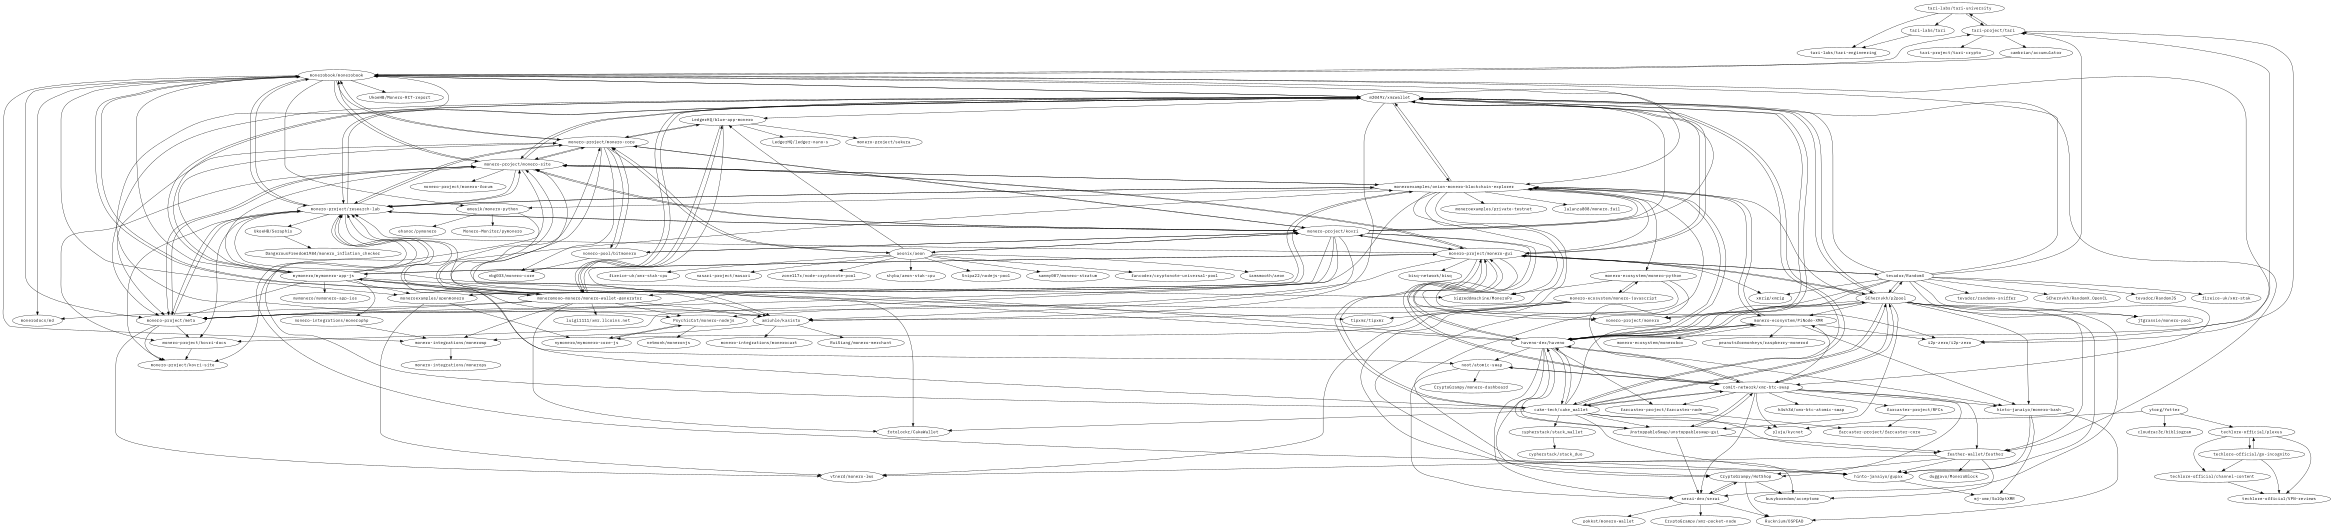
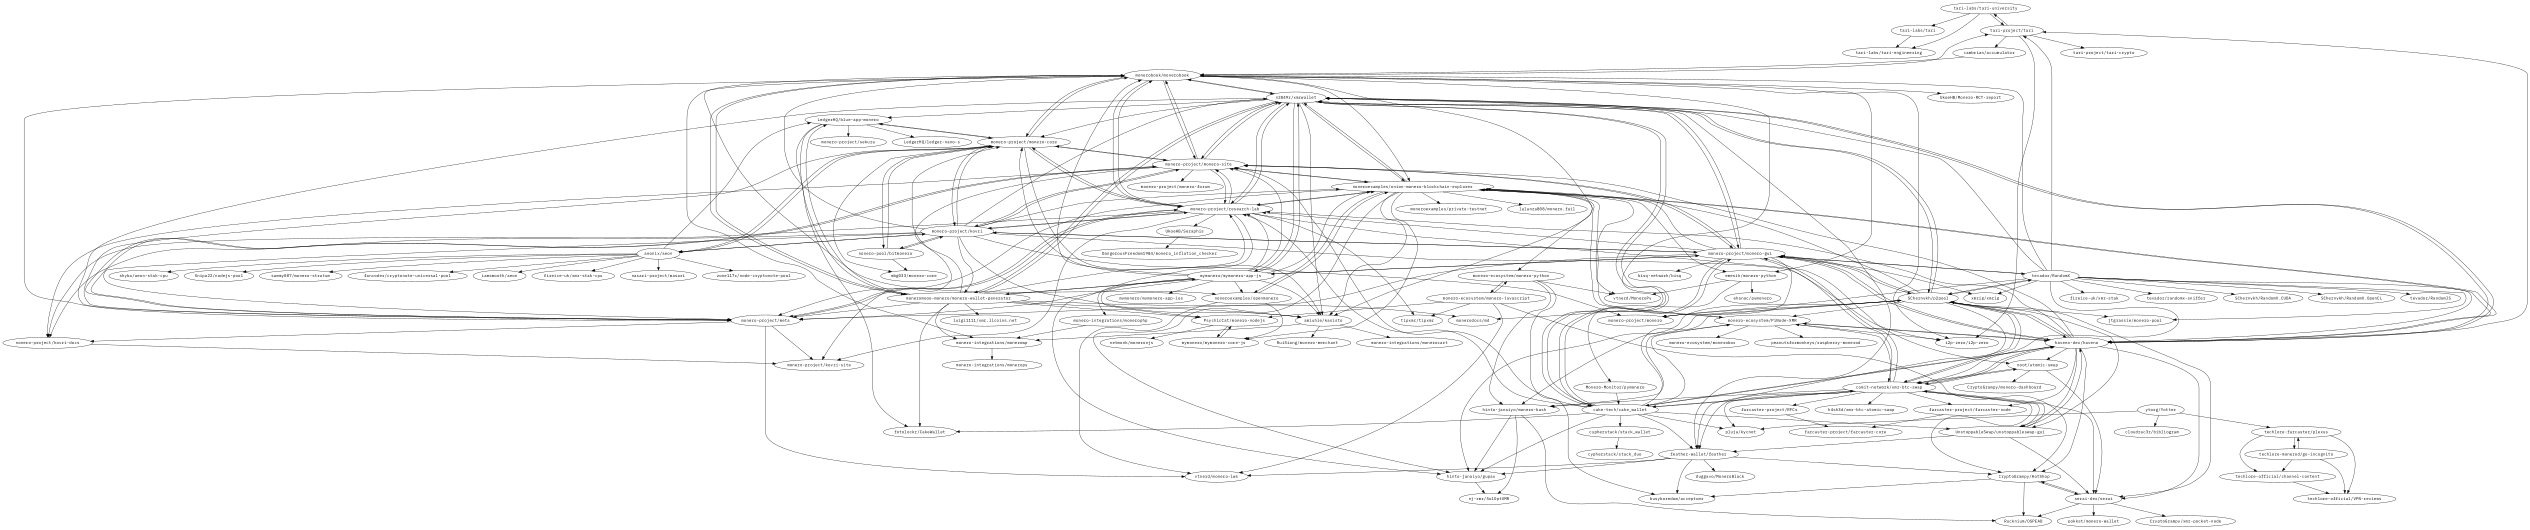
none -> (1155, 112)
(1483, 298) -> (1633, 298)
none -> (2263, 298)
(1747, 373) -> (1617, 397)
(2252, 432) -> (2296, 432)
(2252, 454) -> (2296, 454)
